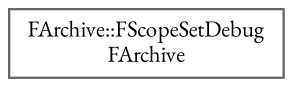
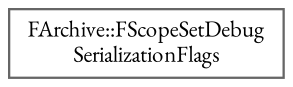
(146, 43) -> (146, 43)
